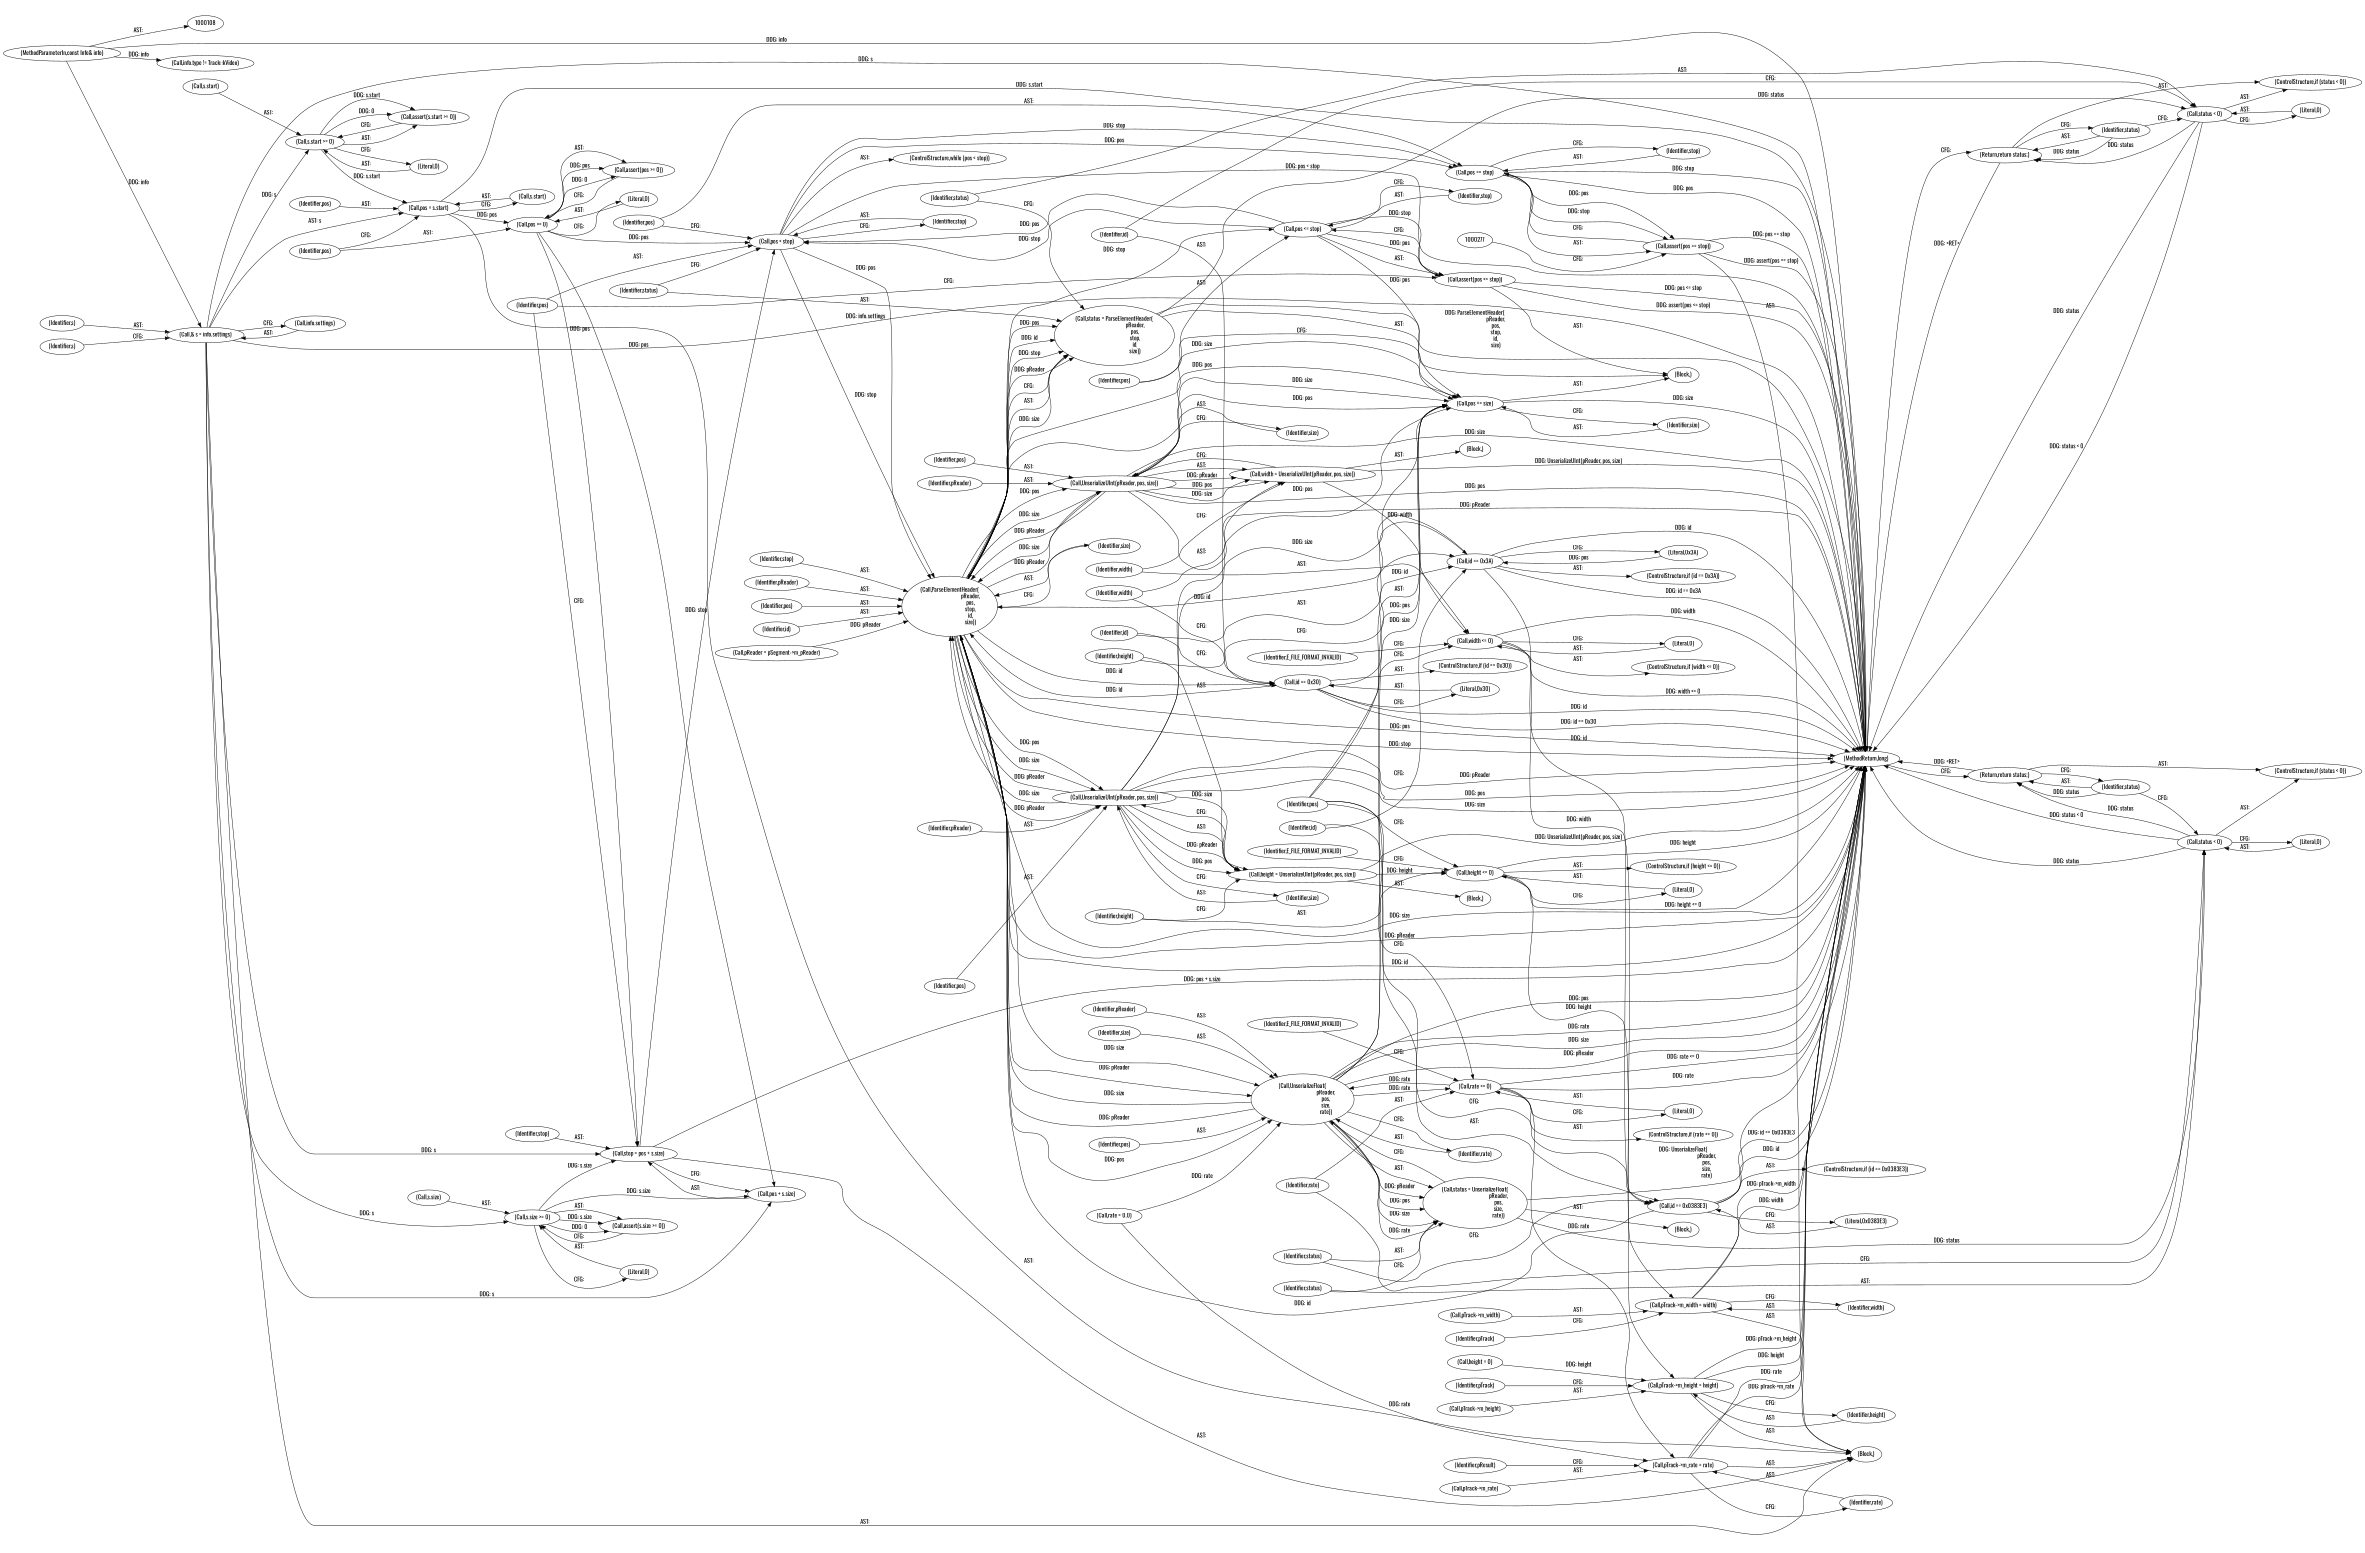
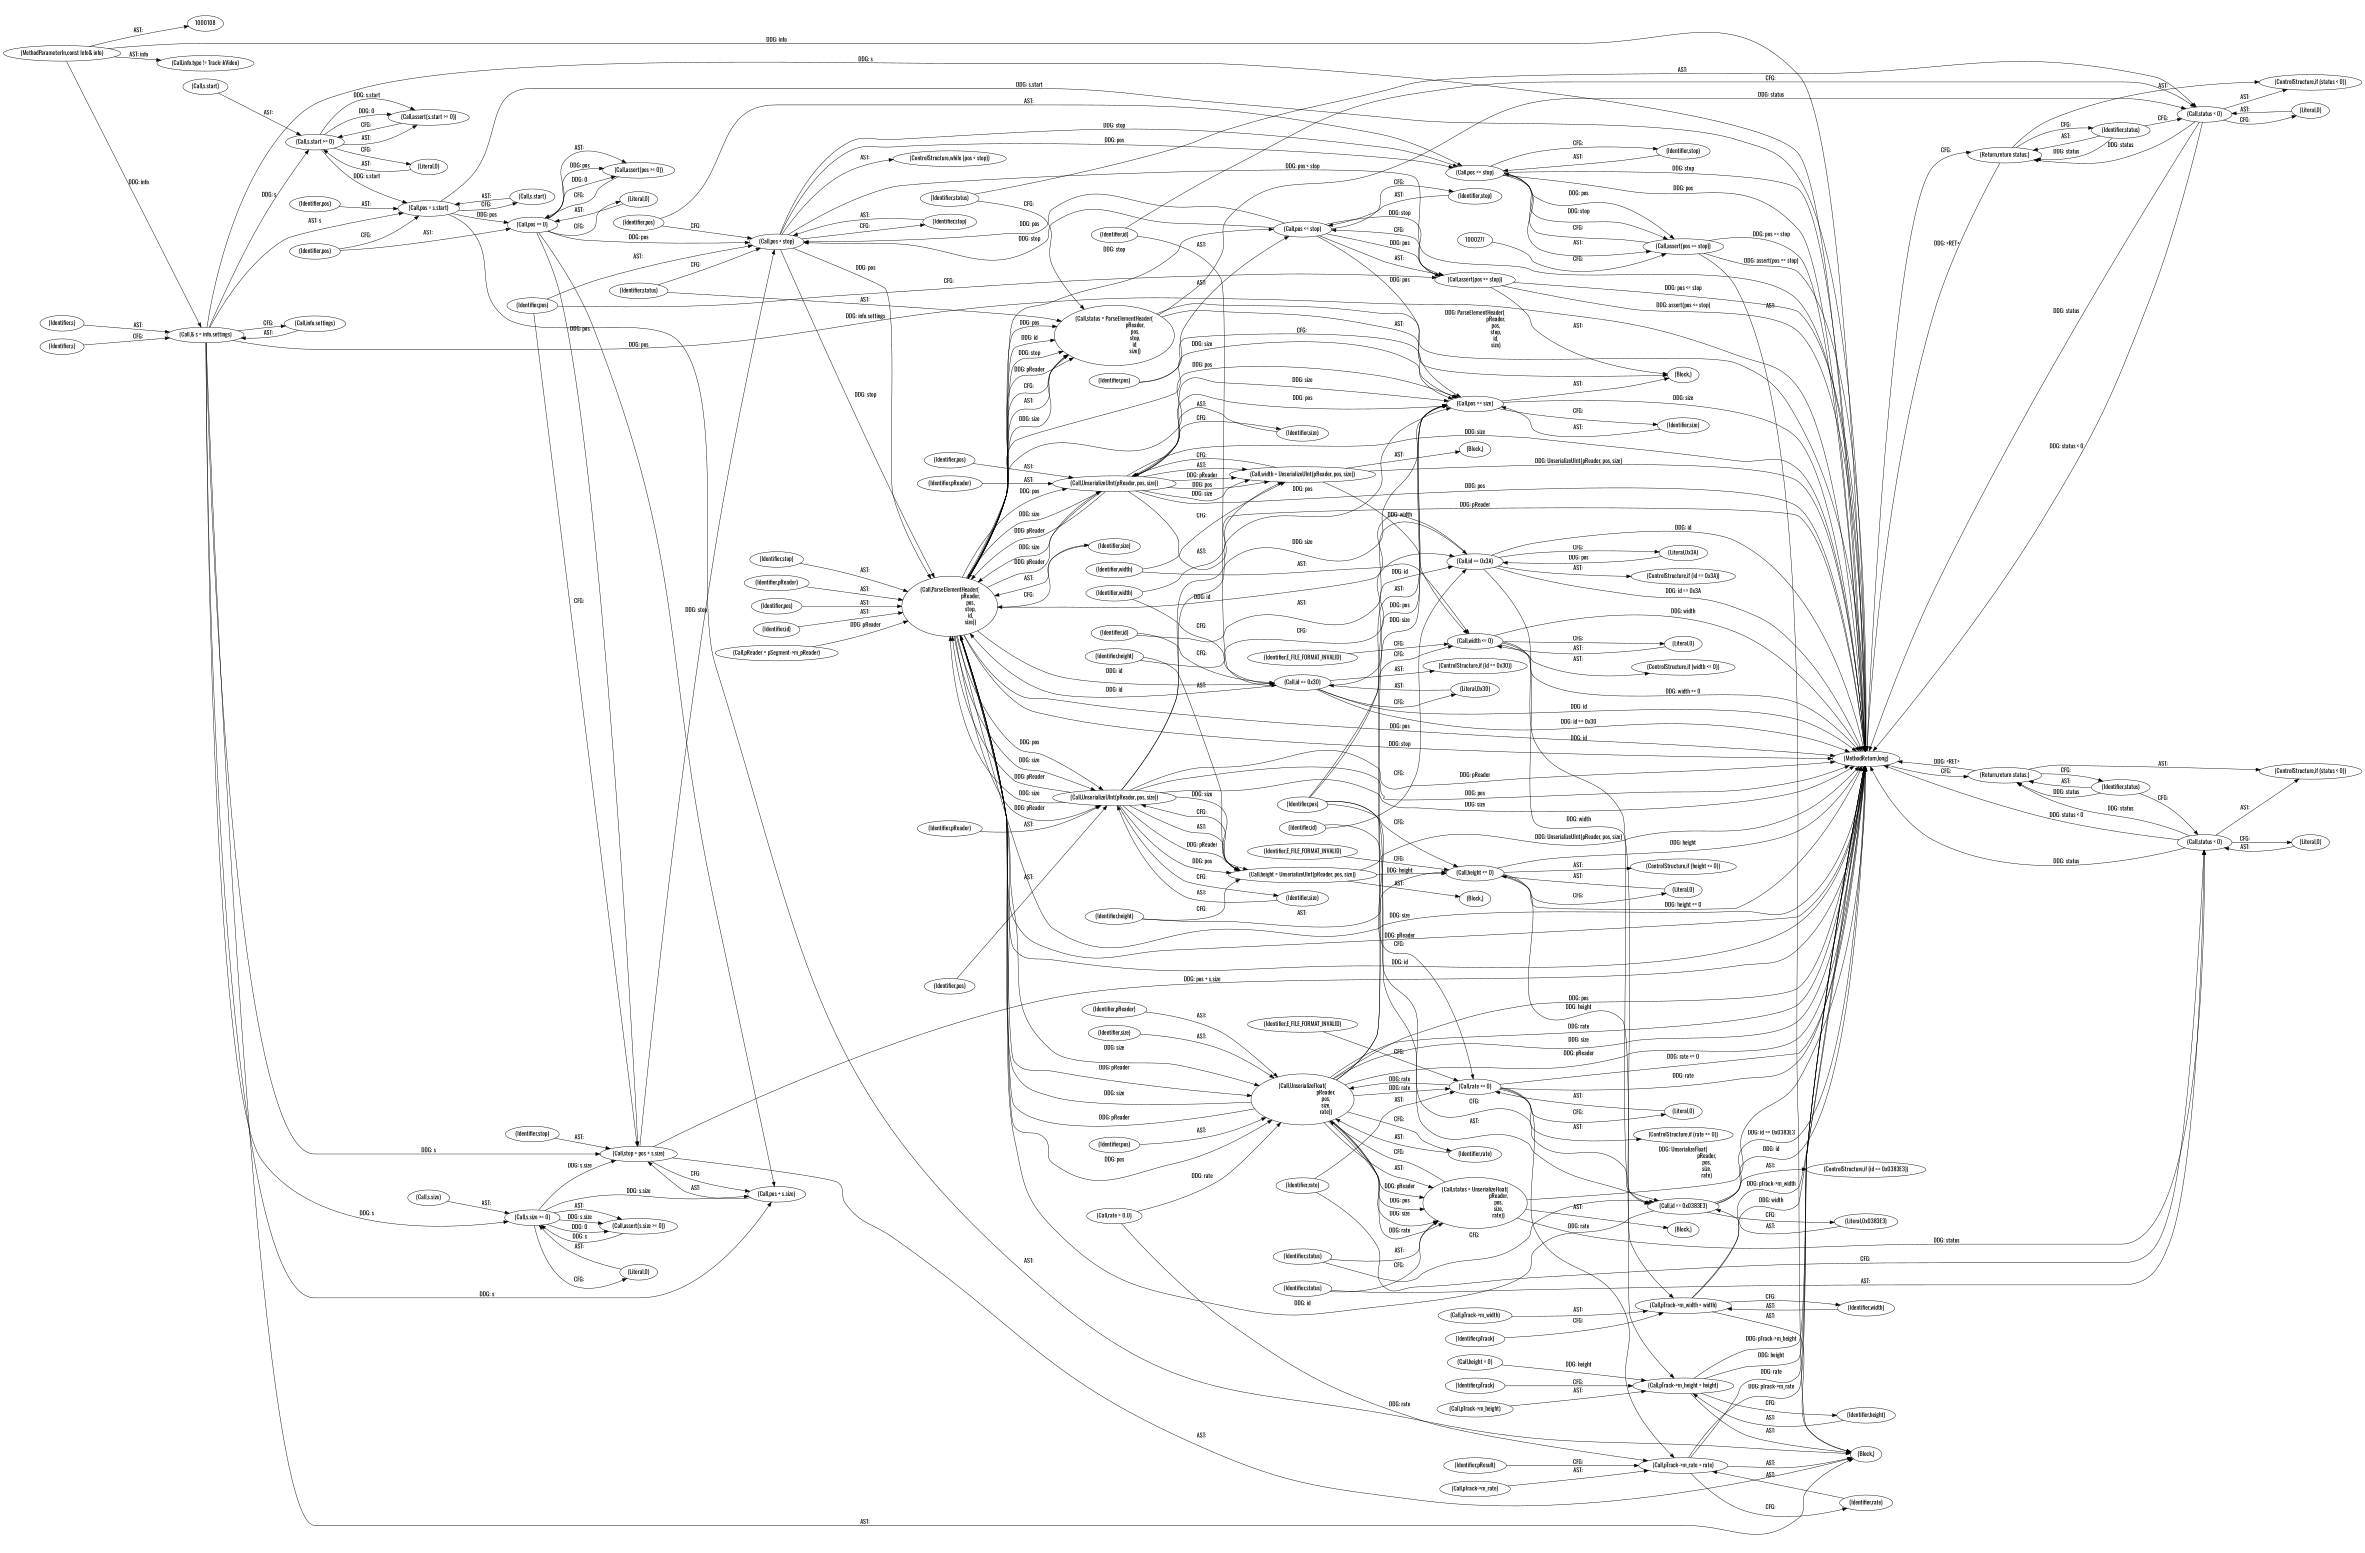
(139, 55) -> (139, 55)
(580, 1237) -> (580, 1237)
